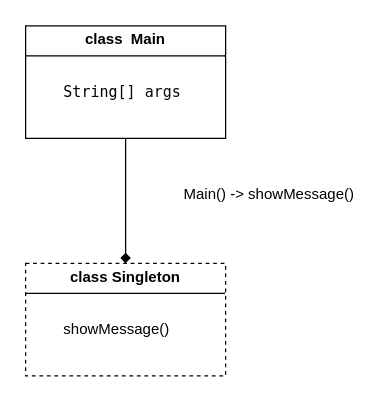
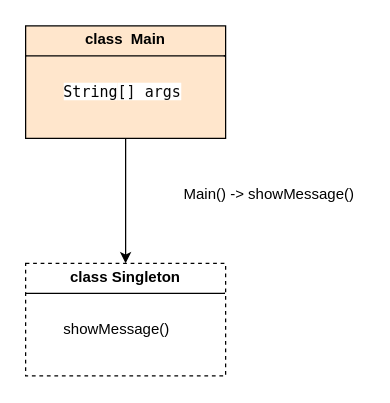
(126, 82) -> (126, 82)
(126, 252) -> (126, 253)
